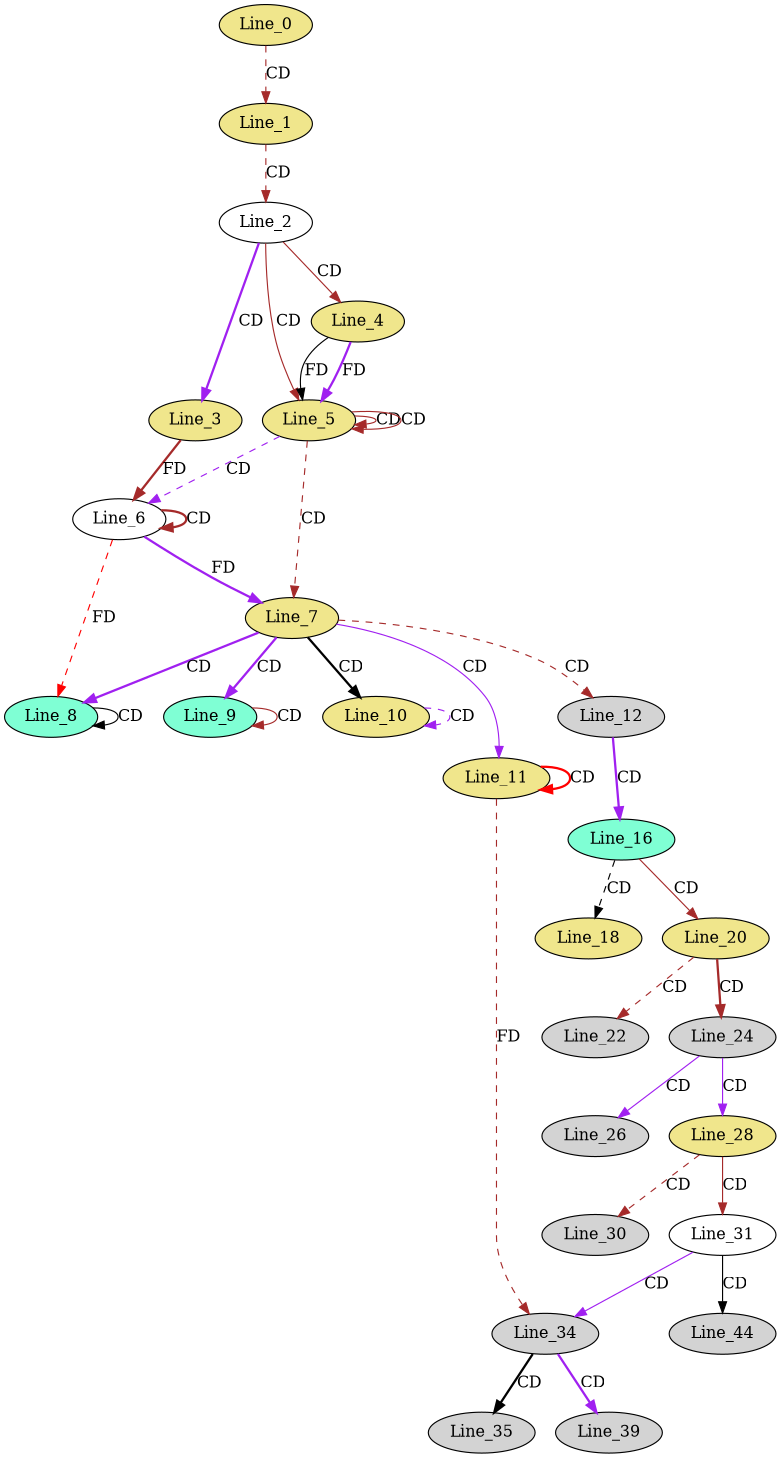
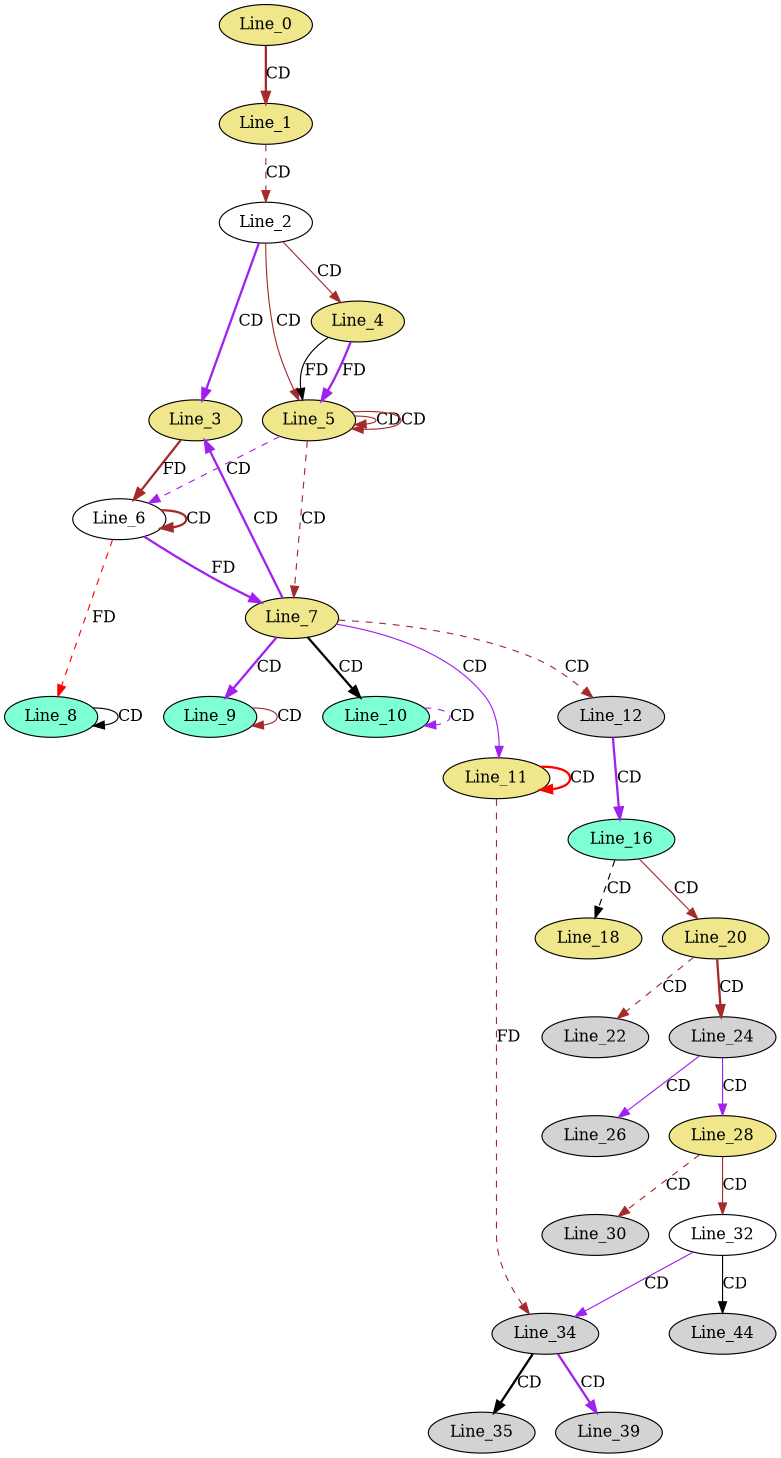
(266, 69) -> (266, 69)
(177, 665) -> (246, 524)
(376, 717) -> (376, 717)
(723, 1235) -> (723, 1235)
